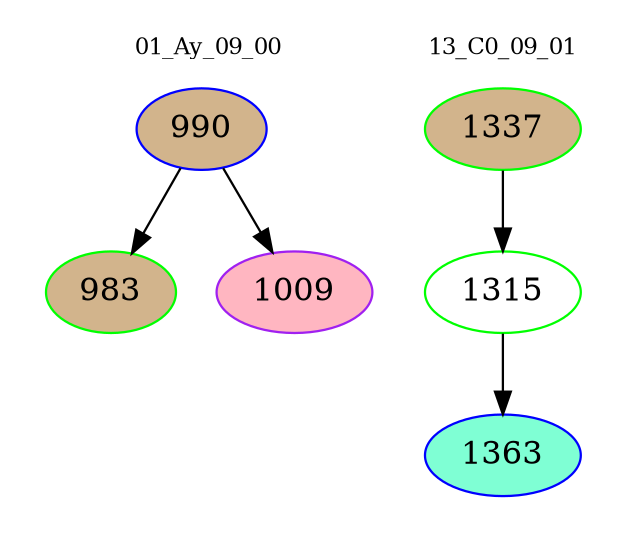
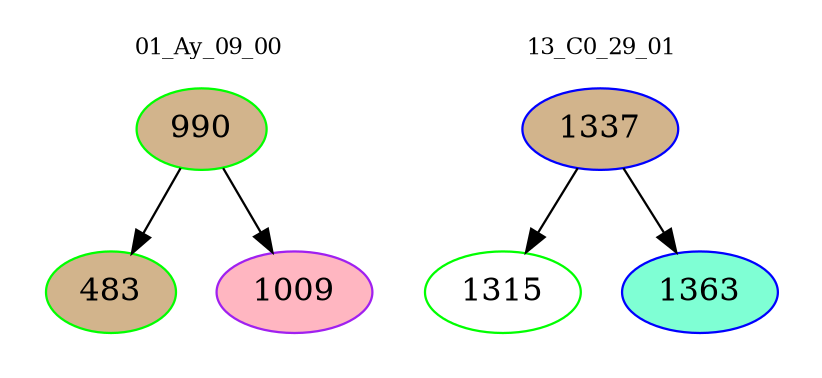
(503, 49) -> (601, 49)
(202, 129) -> (202, 129)
(503, 129) -> (600, 129)
(111, 292) -> (111, 292)
(503, 363) -> (644, 200)
